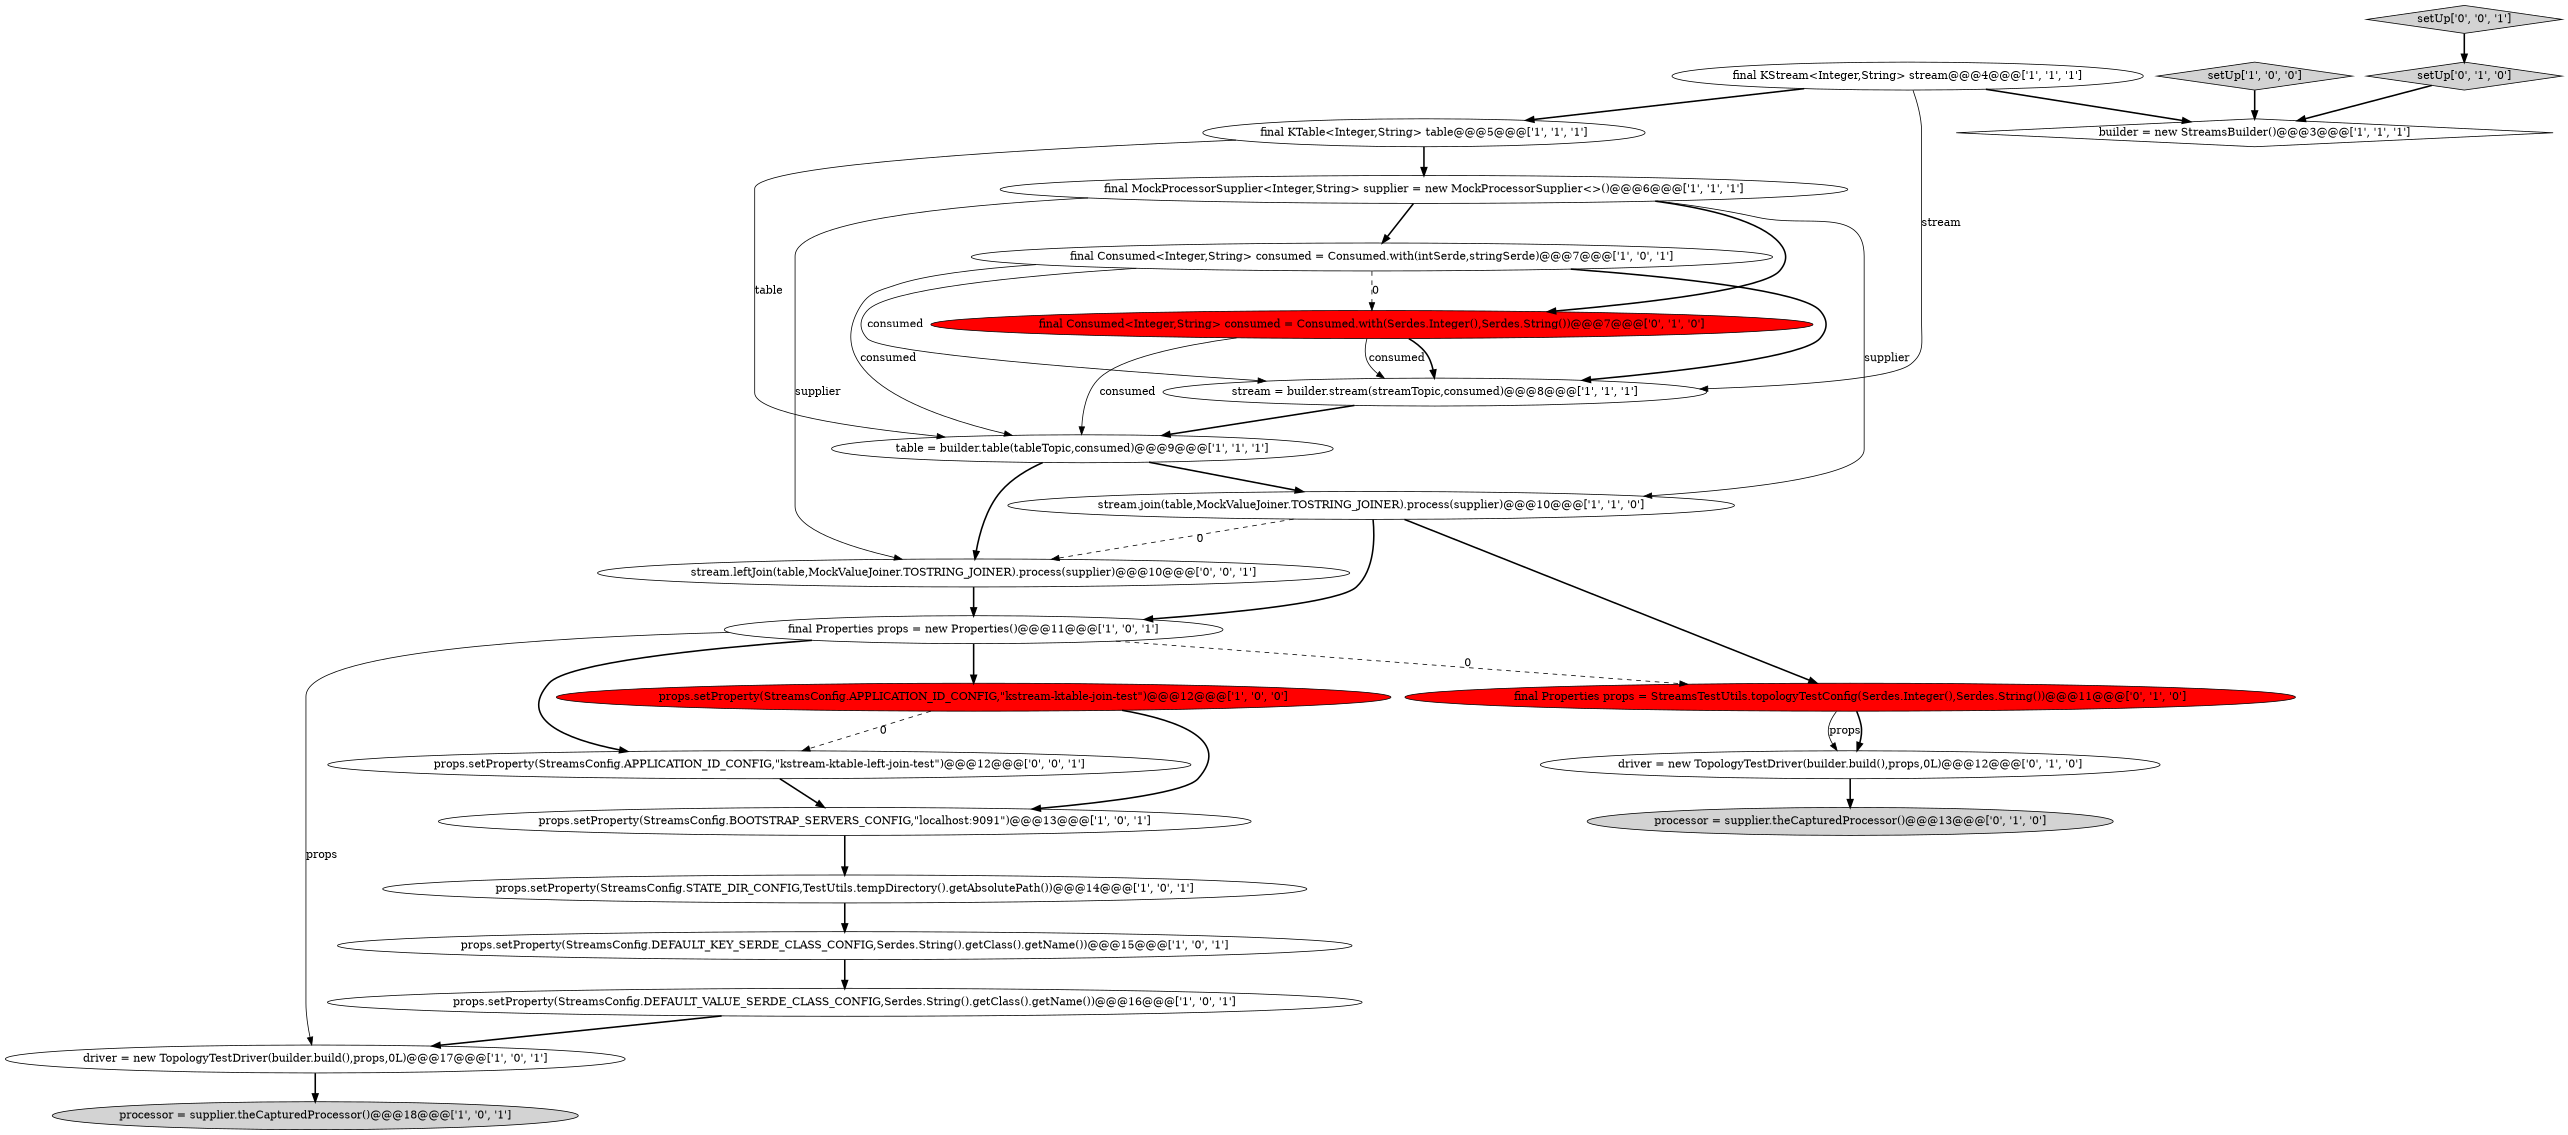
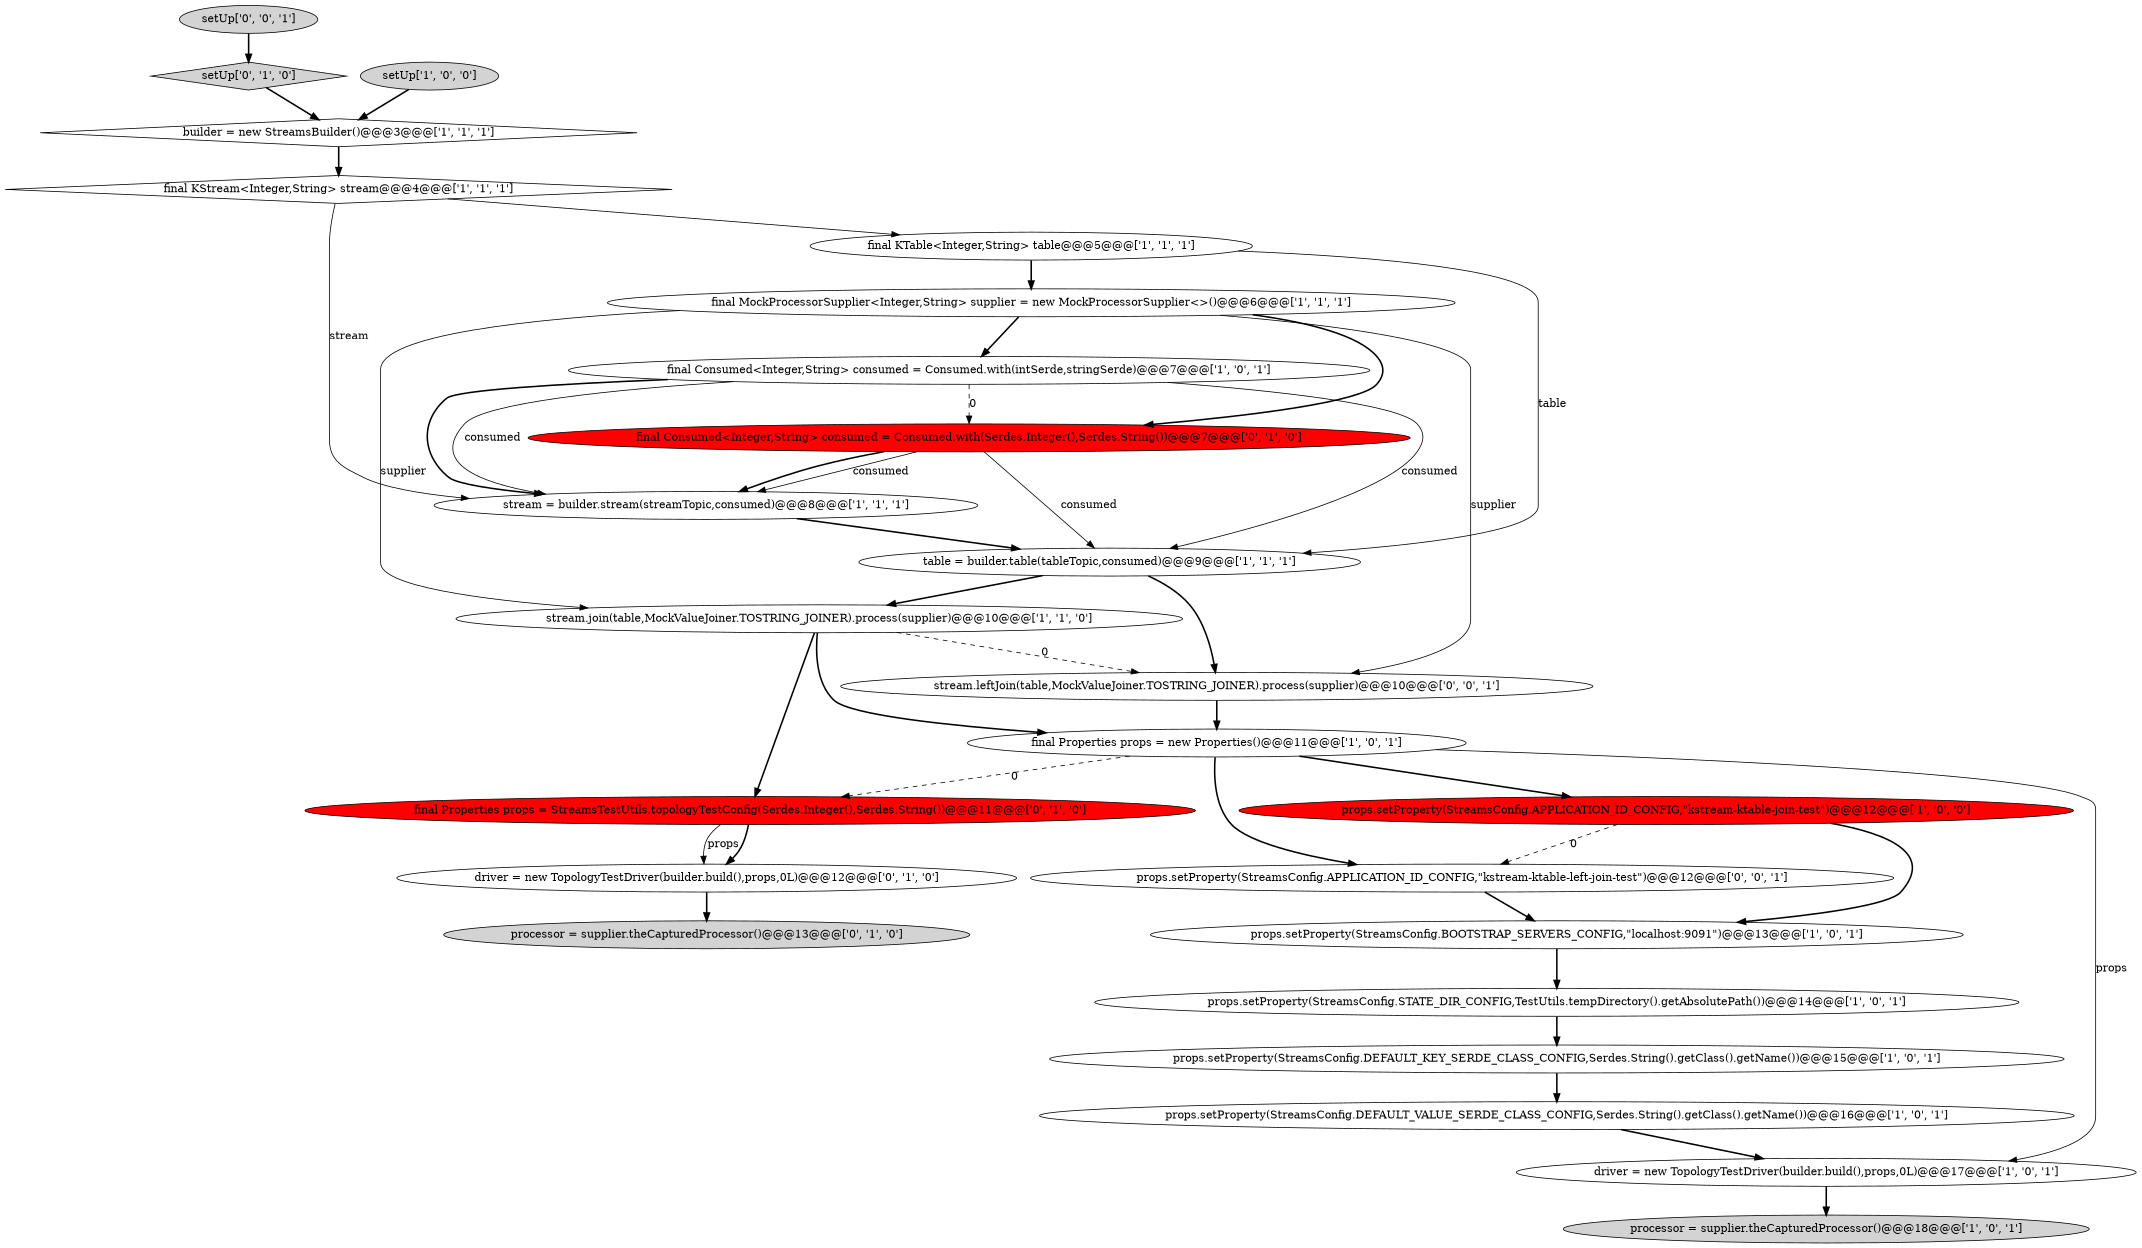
(2464, 19) -> (249, 19)
(1908, 76) -> (339, 189)
(2255, 76) -> (430, 76)
(1669, 104) -> (670, 217)
(2084, 105) -> (339, 157)
